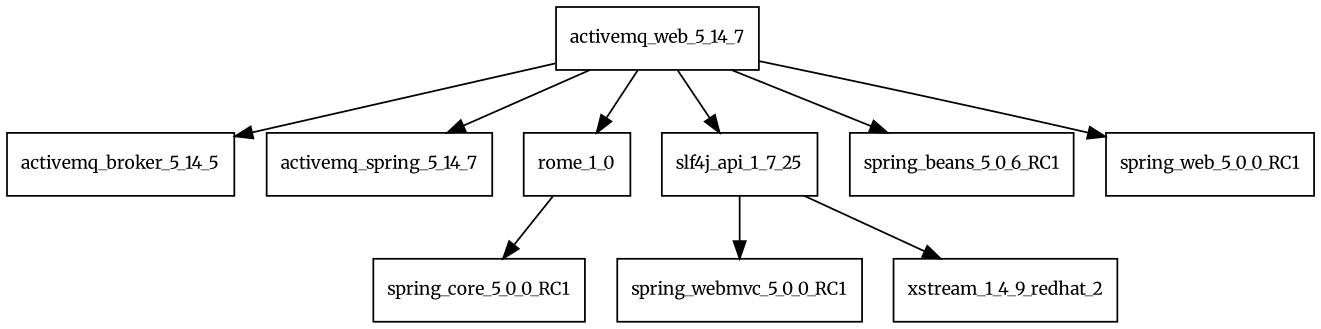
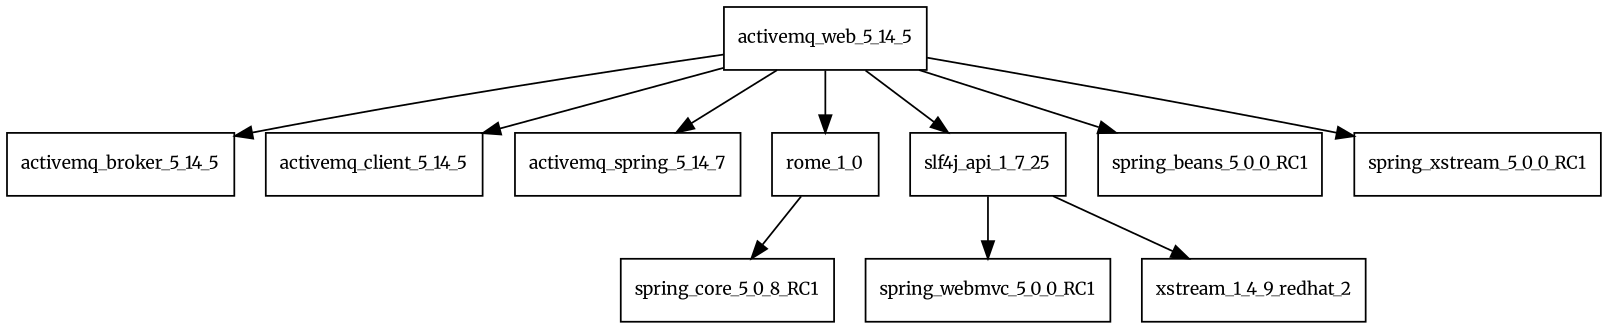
(657, 38) -> (825, 38)
none -> (374, 164)
(962, 164) -> (1210, 164)
(1210, 164) -> (1478, 164)
(479, 290) -> (727, 290)
